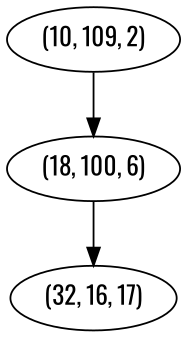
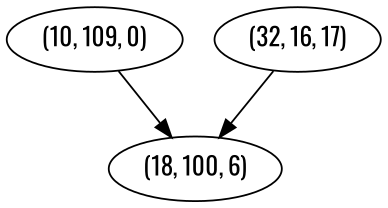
(94, 40) -> (95, 40)
(94, 225) -> (252, 97)
